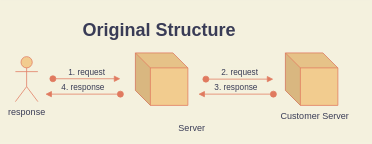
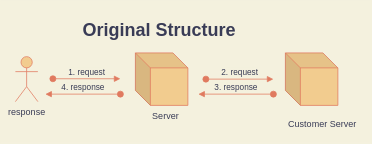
(315, 117) -> (322, 124)
(192, 128) -> (165, 117)
